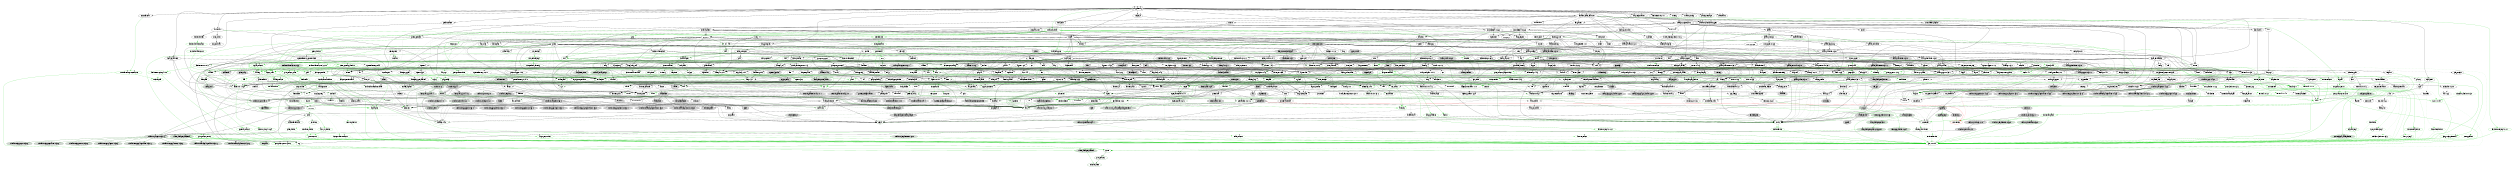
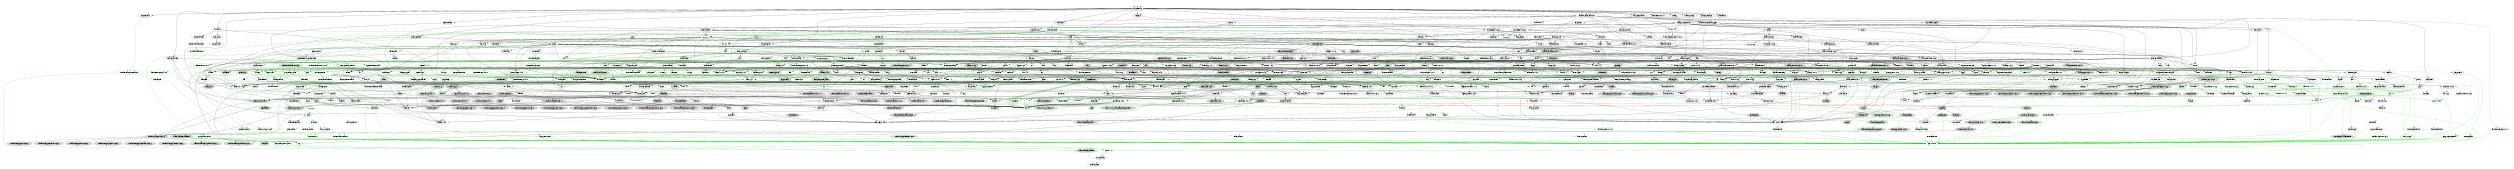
(1679, 66) -> (1679, 66)
none -> (1623, 80)
